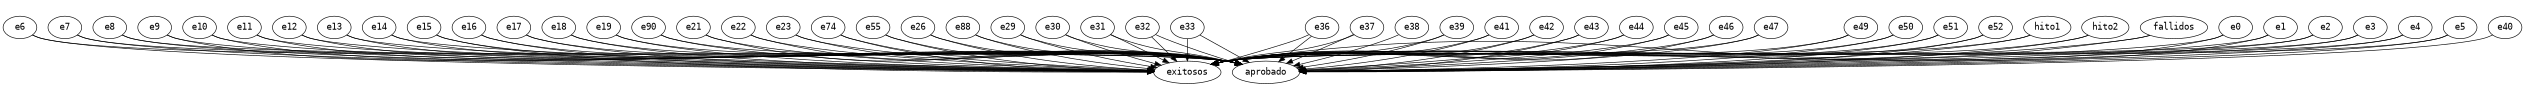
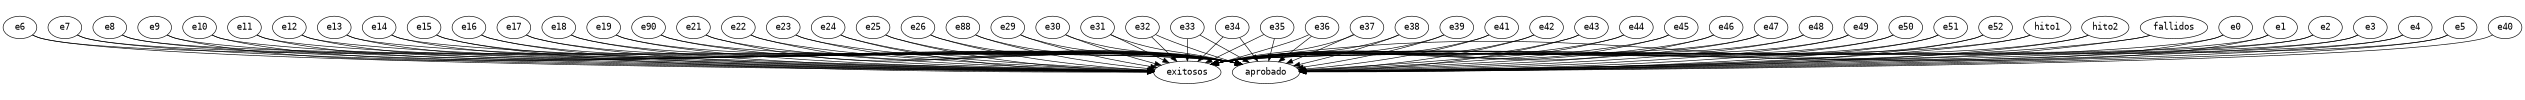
(828, 27) -> (828, 27)
(873, 27) -> (873, 27)
none -> (1232, 27)
none -> (1277, 27)
none -> (1816, 27)
none -> (1309, 52)
